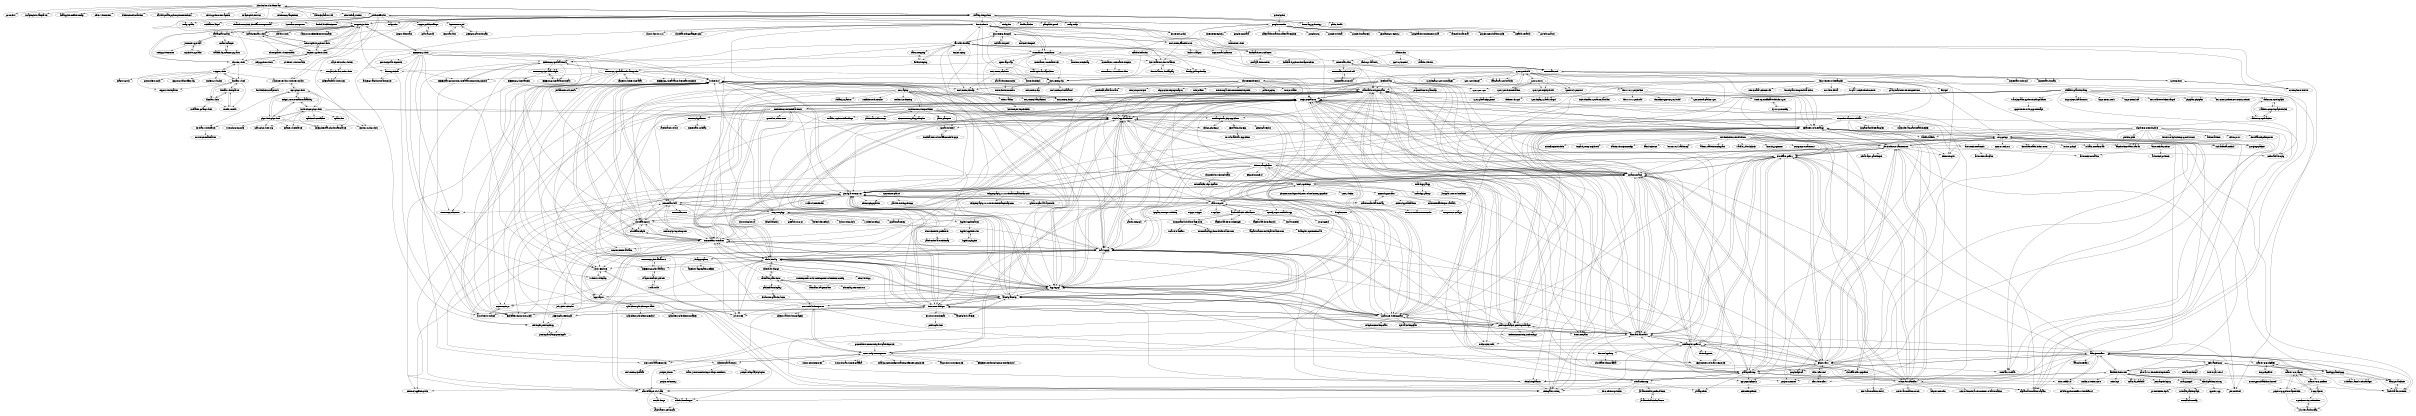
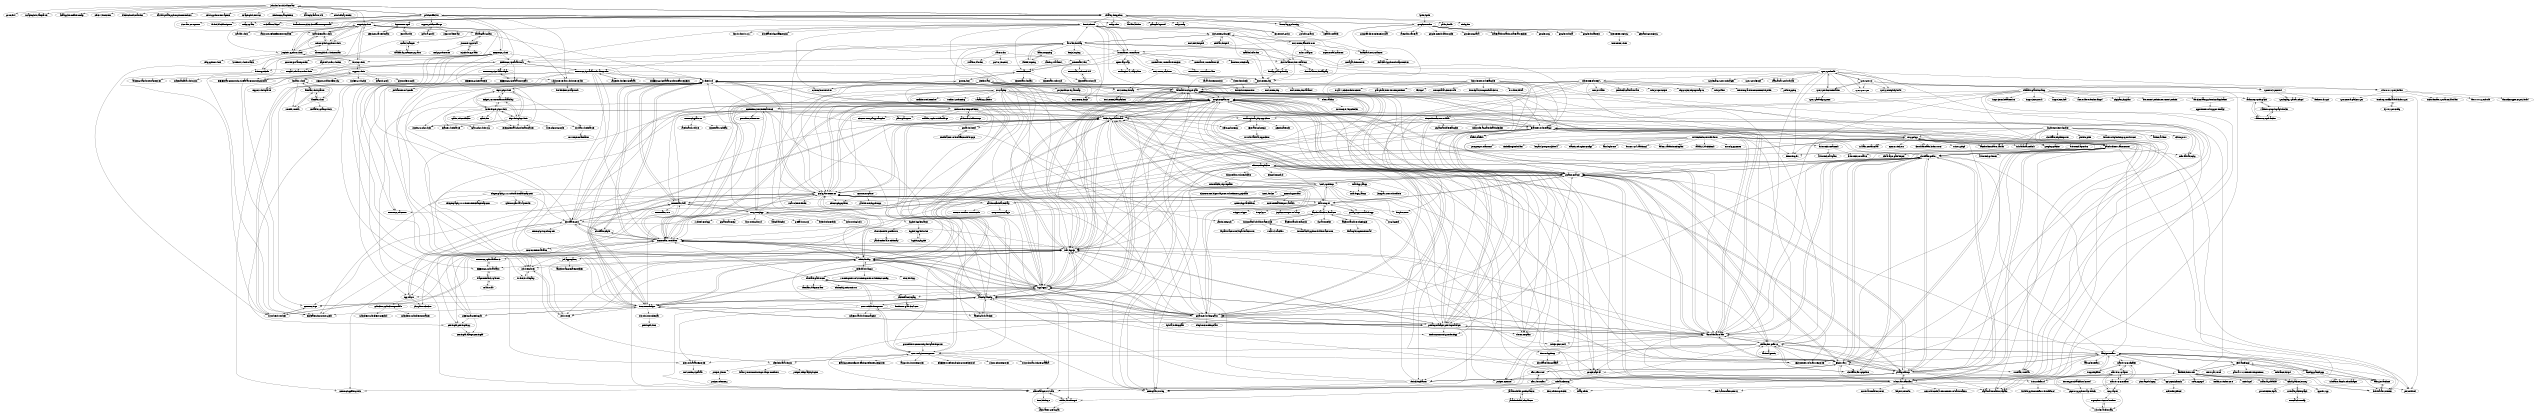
(903, 294) -> (980, 292)
(1701, 373) -> (1670, 346)
